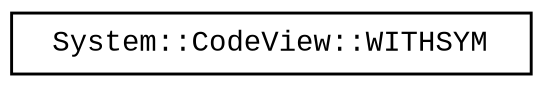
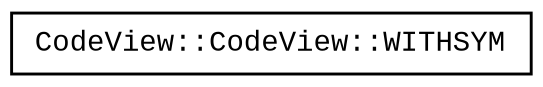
(271, 44) -> (271, 44)
